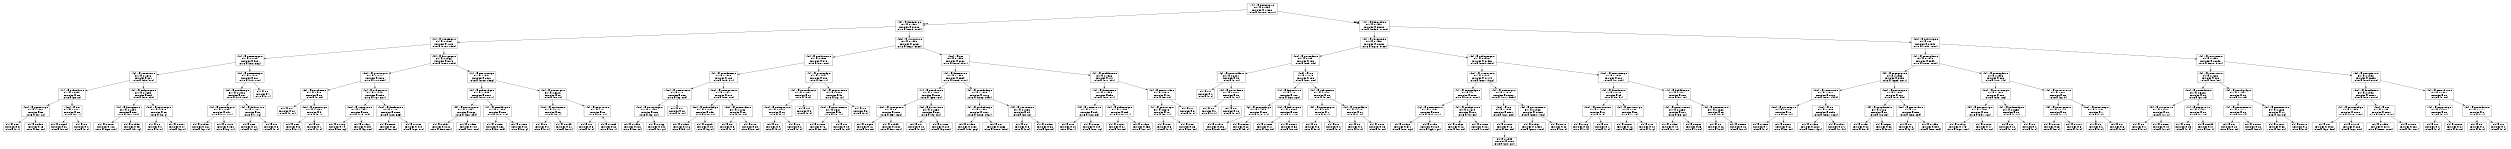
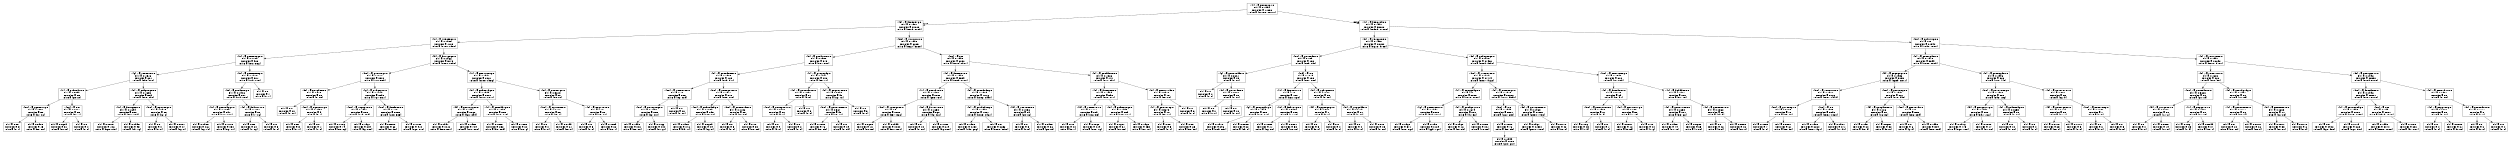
(605, 120) -> (602, 119)
